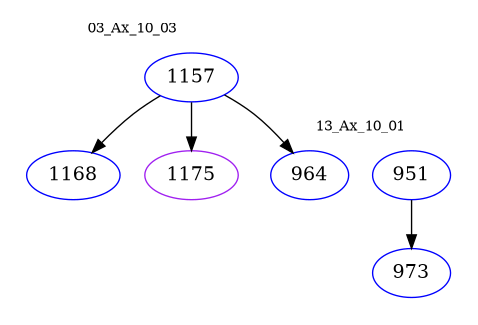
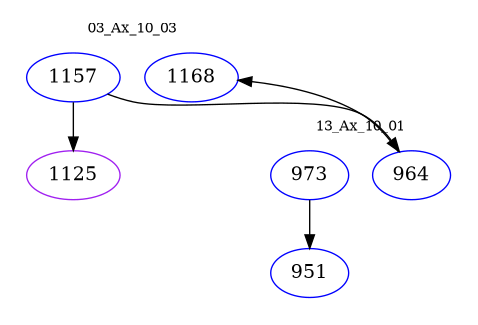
(129, 117) -> (322, 96)
(192, 175) -> (73, 175)
(412, 217) -> (310, 217)
